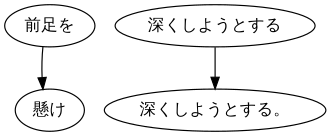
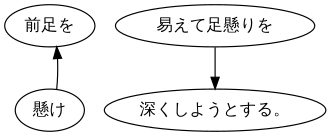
(215, 26) -> (215, 26)
(42, 62) -> (58, 74)
